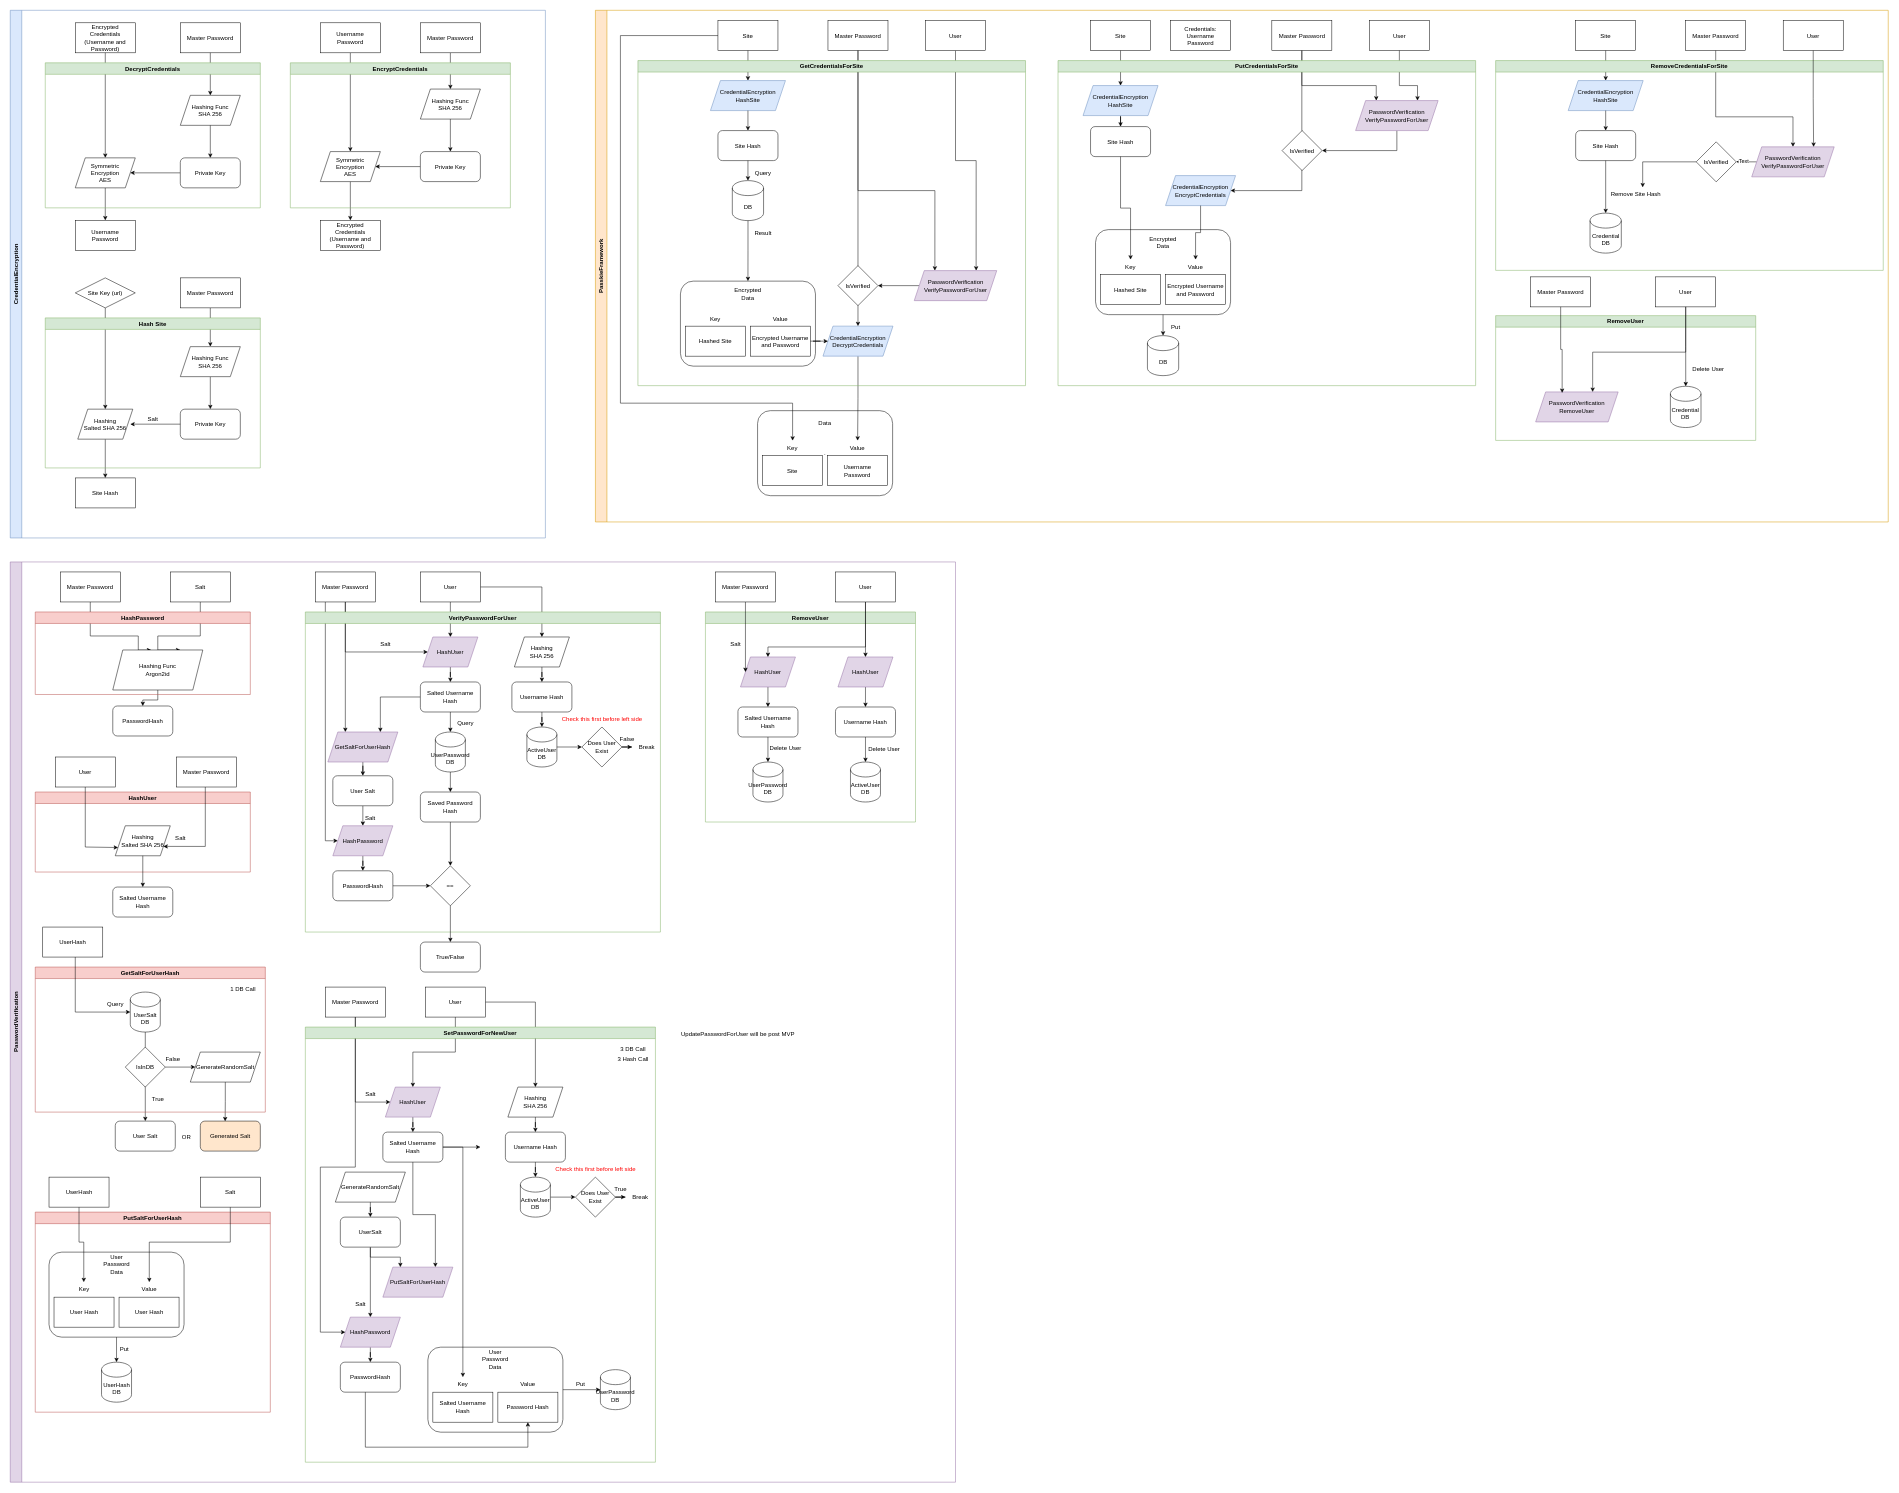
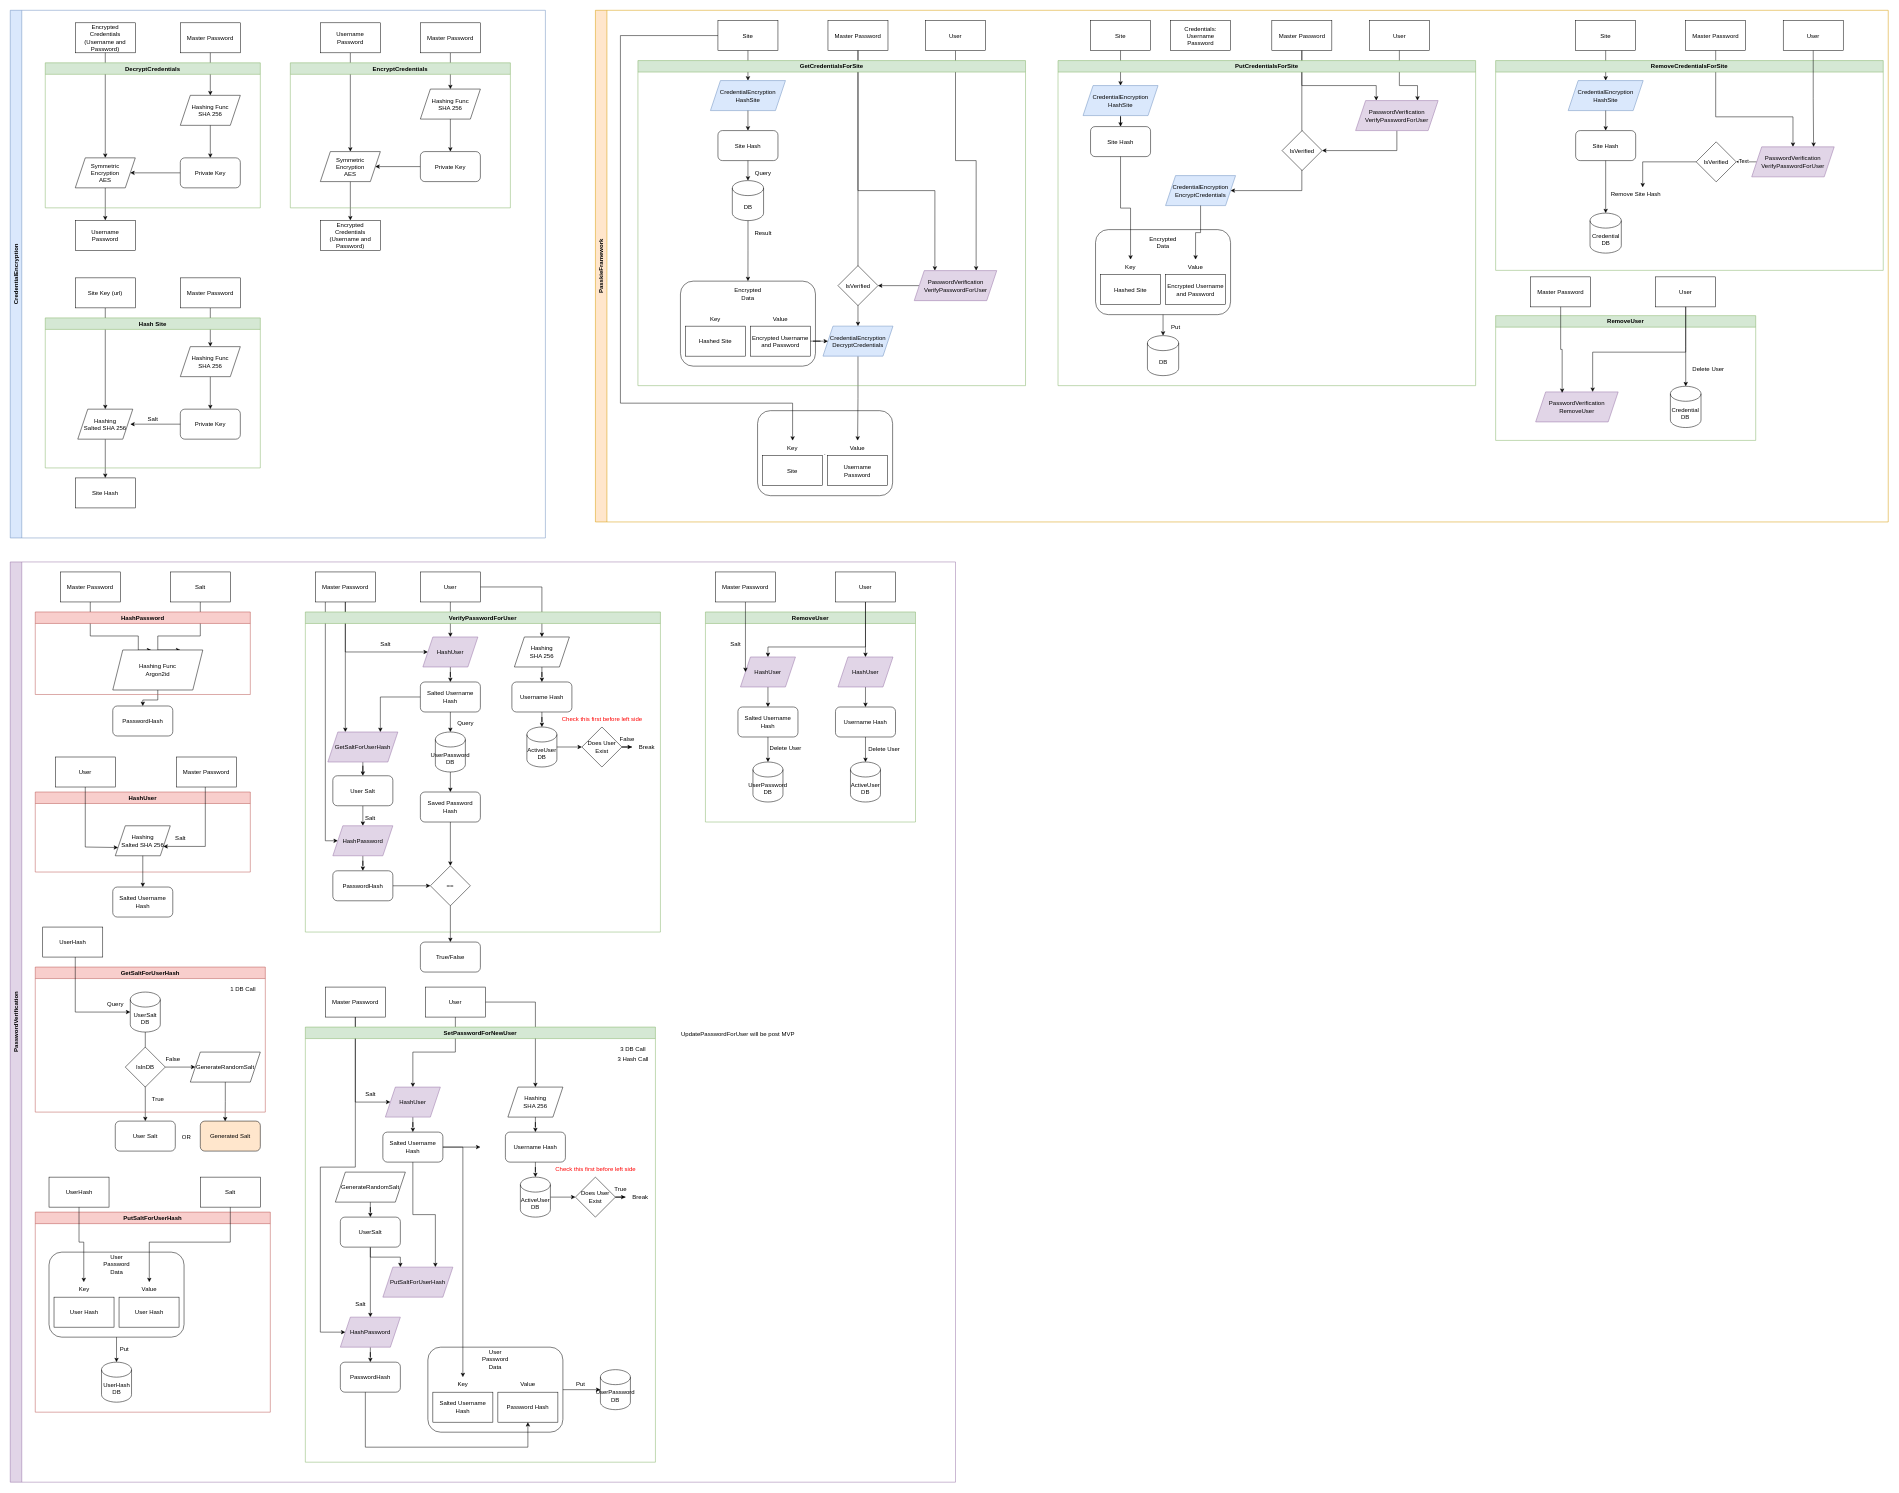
(105, 293) -> (105, 293)
(825, 423) -> none
